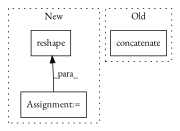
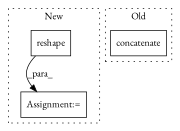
(53, 77) -> (27, 71)
